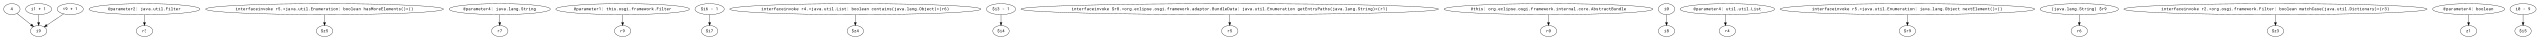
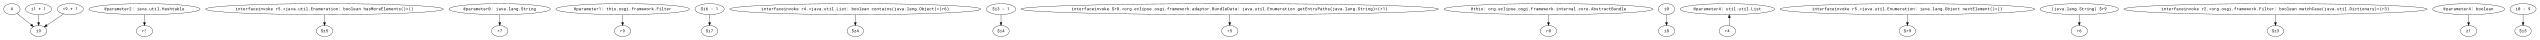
(144, 9) -> (144, 9)
(500, 9) -> (500, 9)
(1725, 19) -> (1729, 22)
